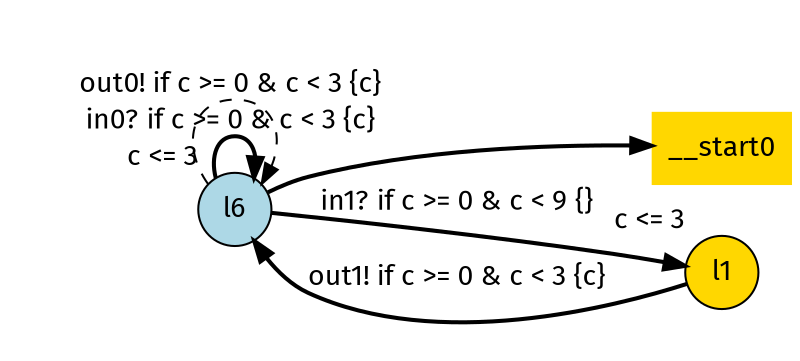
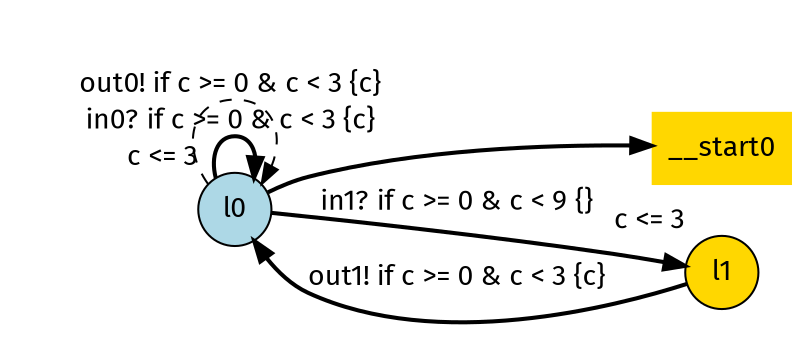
(235, 209) -> (235, 209)
